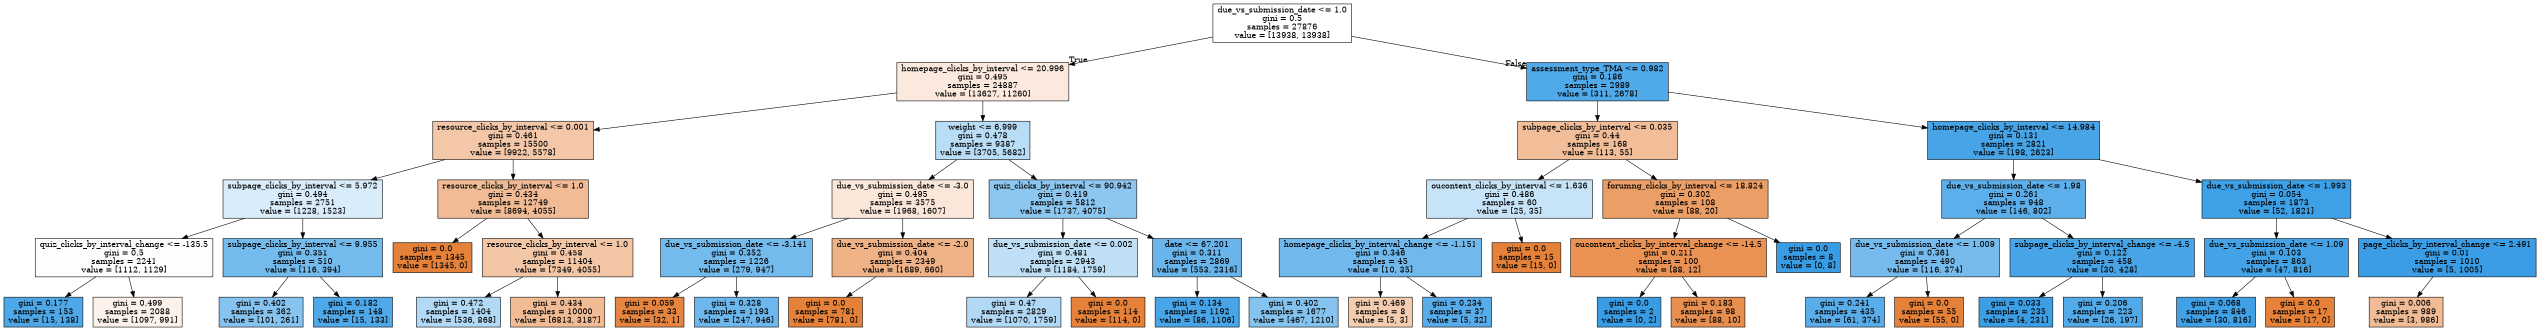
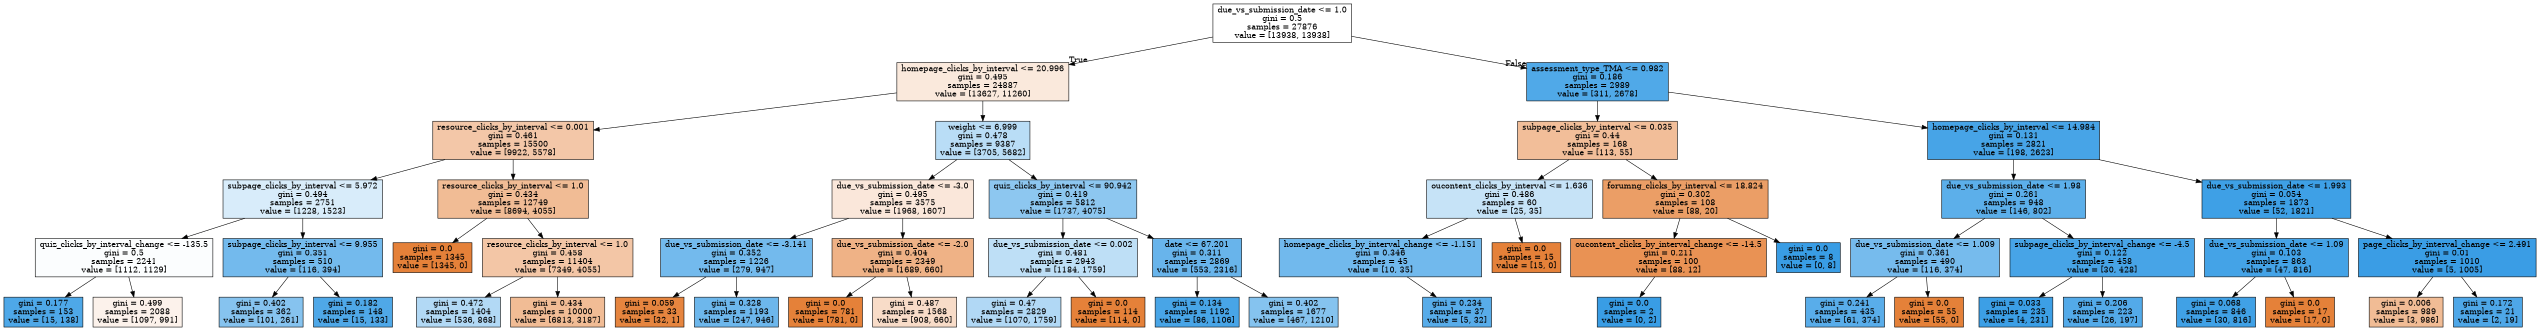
none -> (915, 312)
(1380, 312) -> none
(1708, 312) -> none
none -> (2488, 312)
